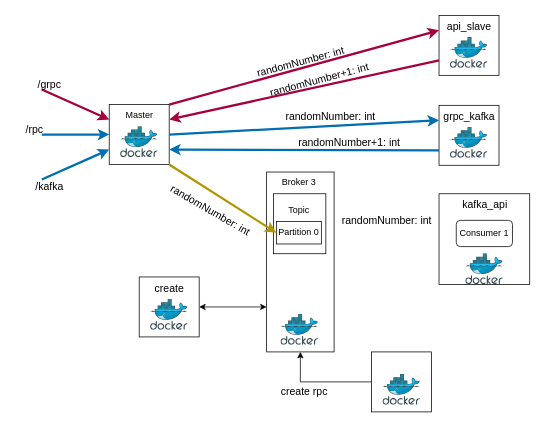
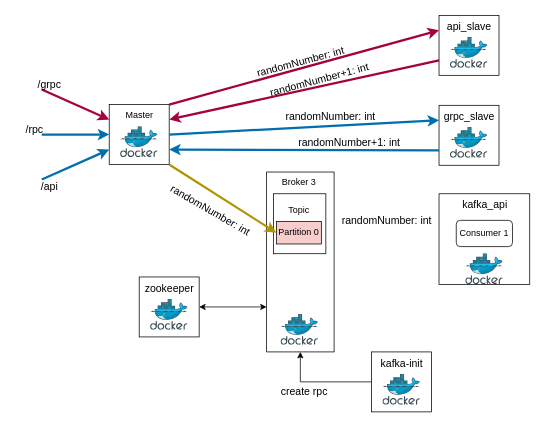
(470, 117) -> (470, 117)
(50, 186) -> (50, 186)
(299, 233) -> (299, 233)
(170, 288) -> (170, 288)
none -> (402, 363)
